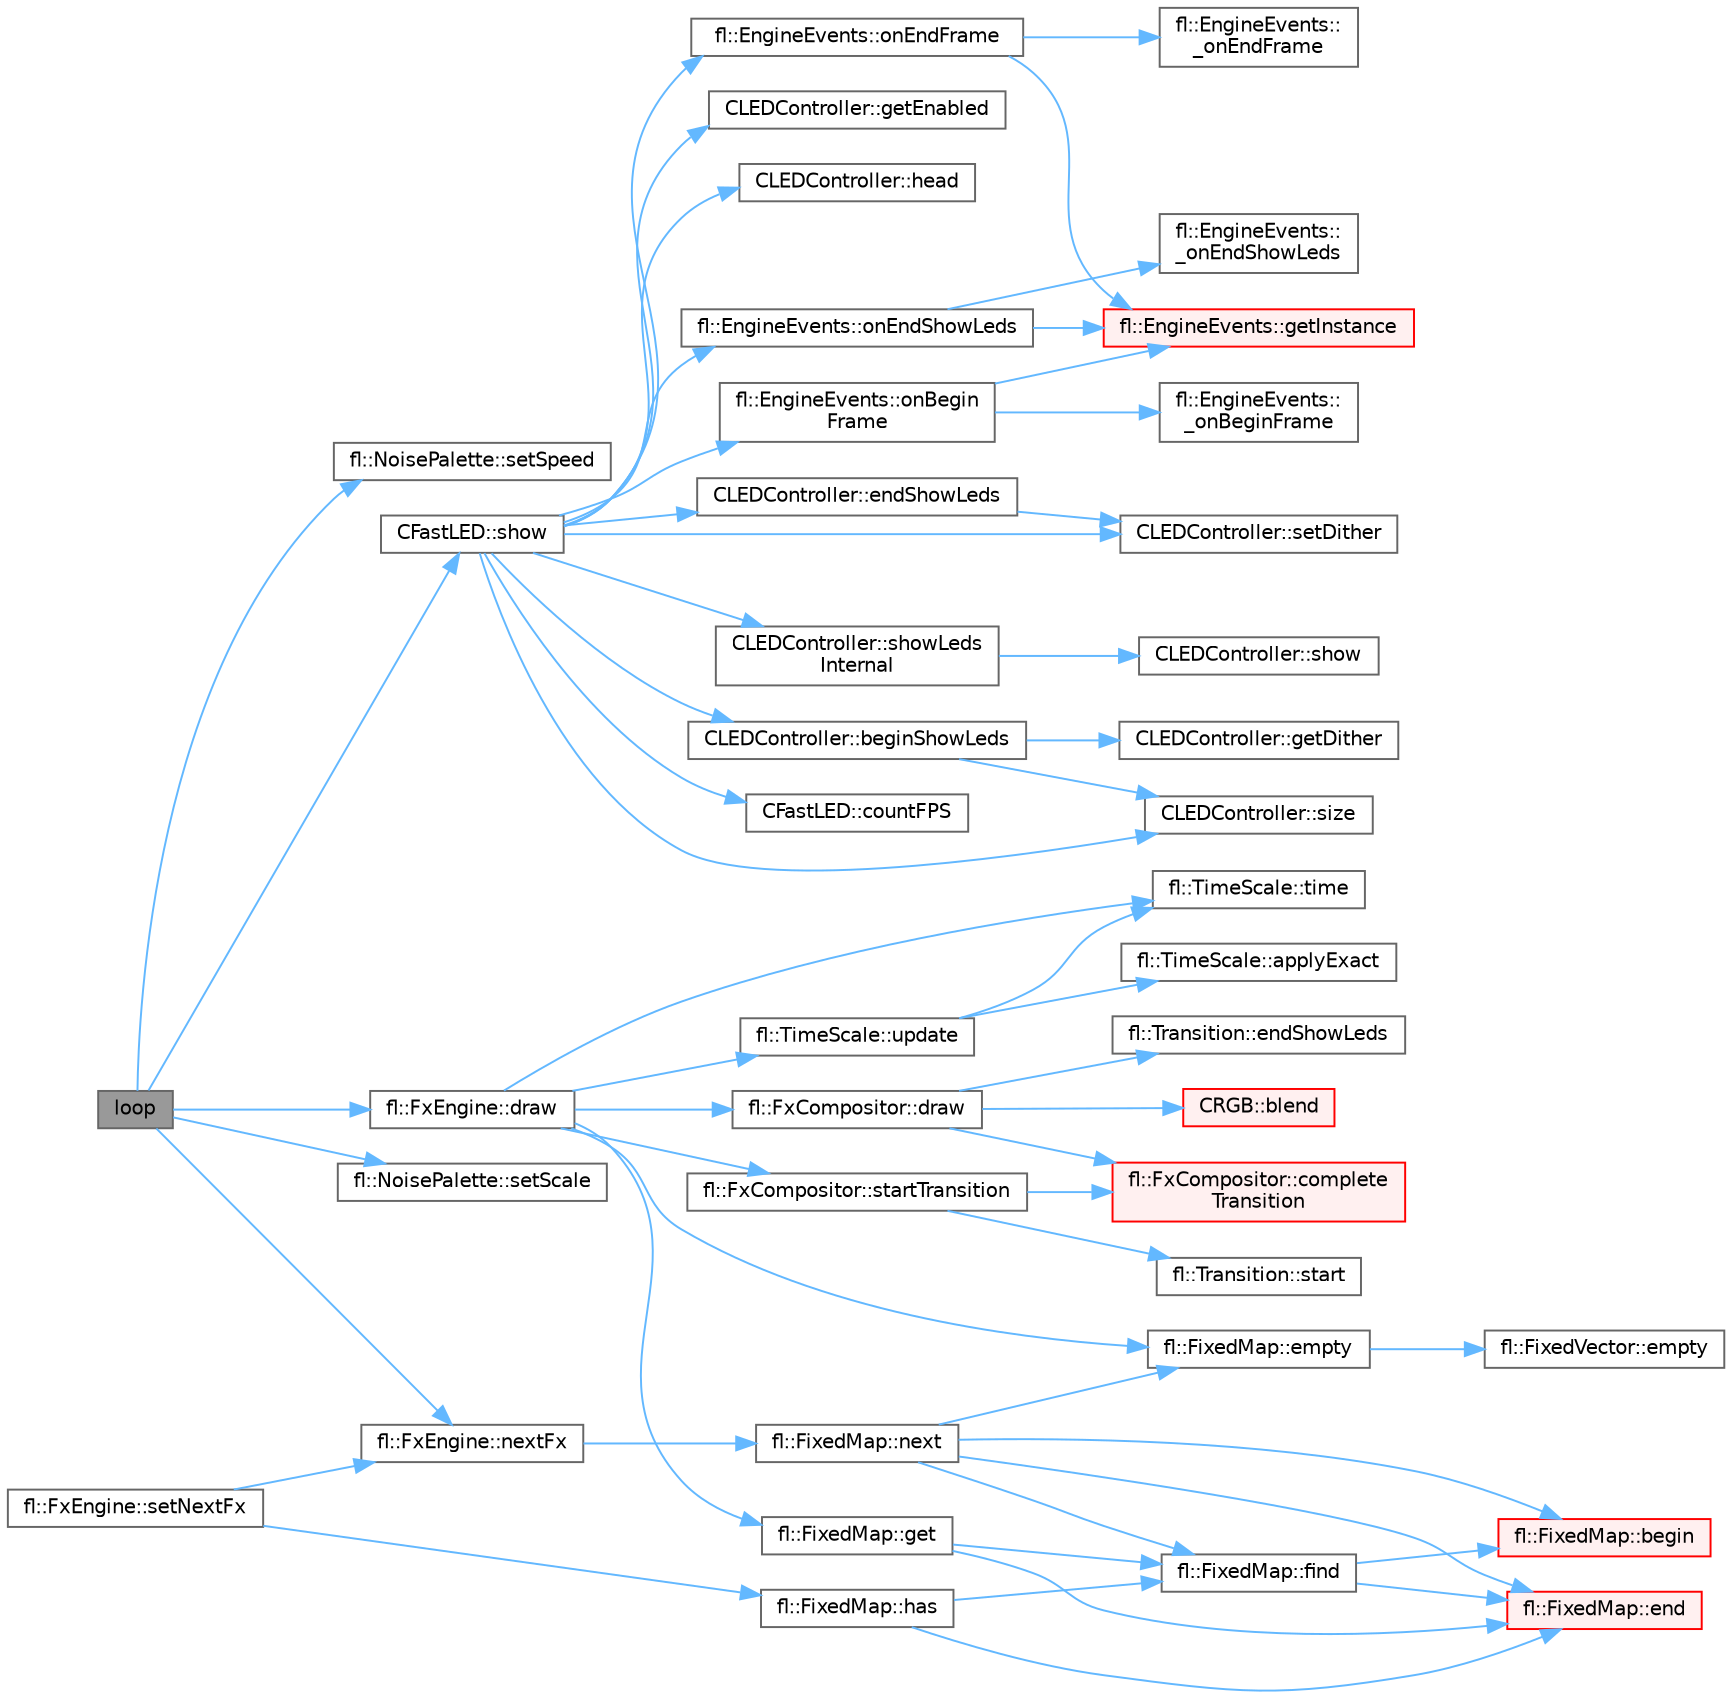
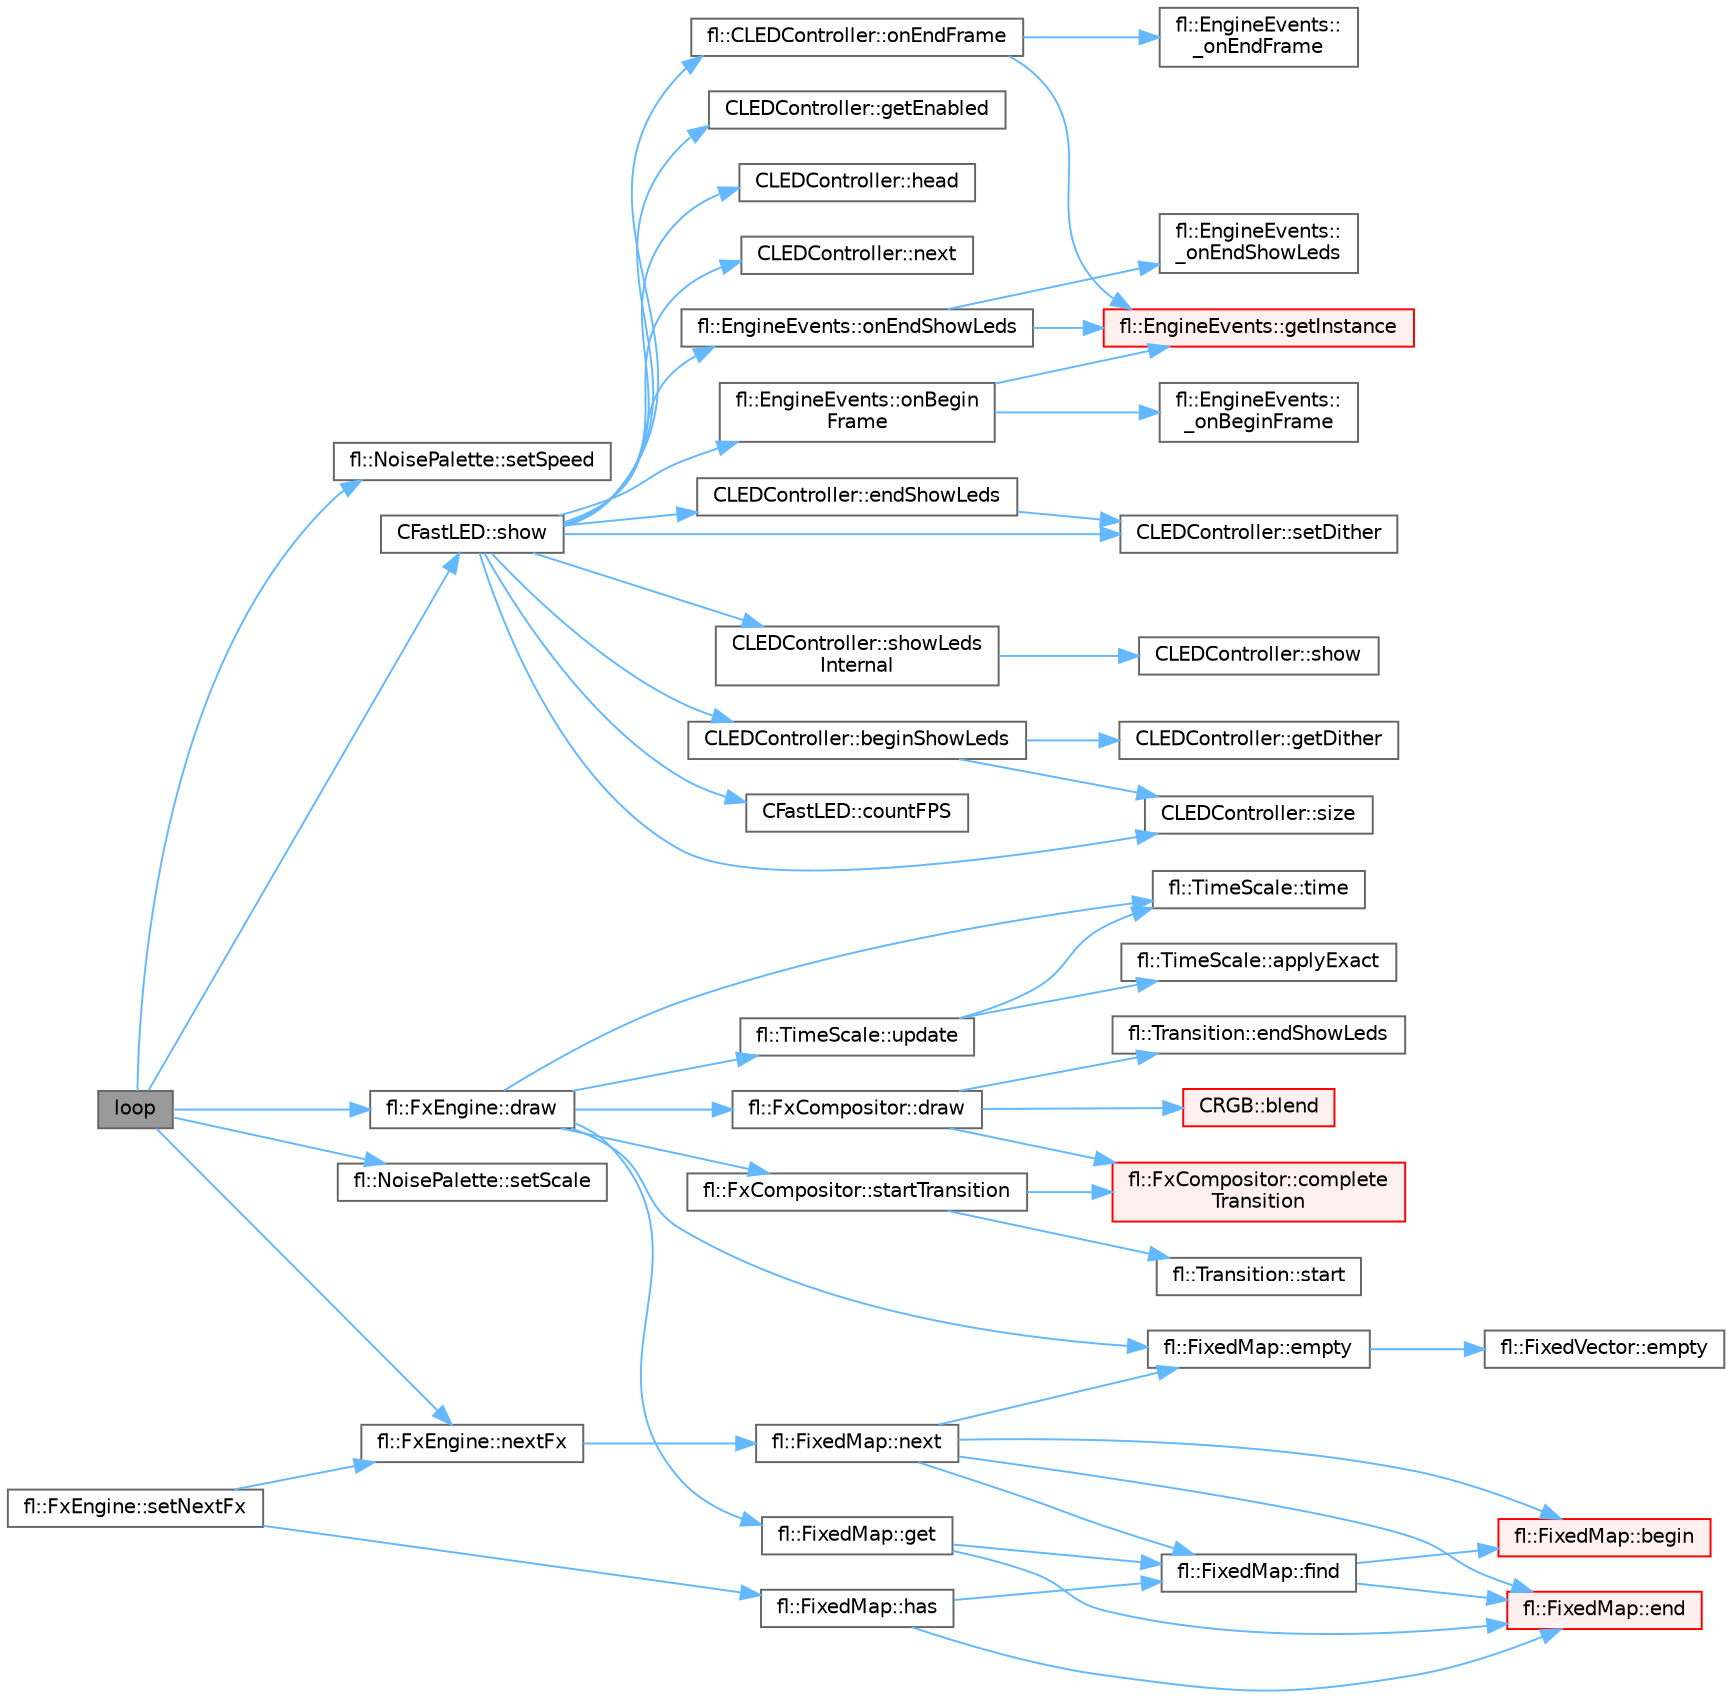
(857, 37) -> (857, 37)
none -> (857, 255)
